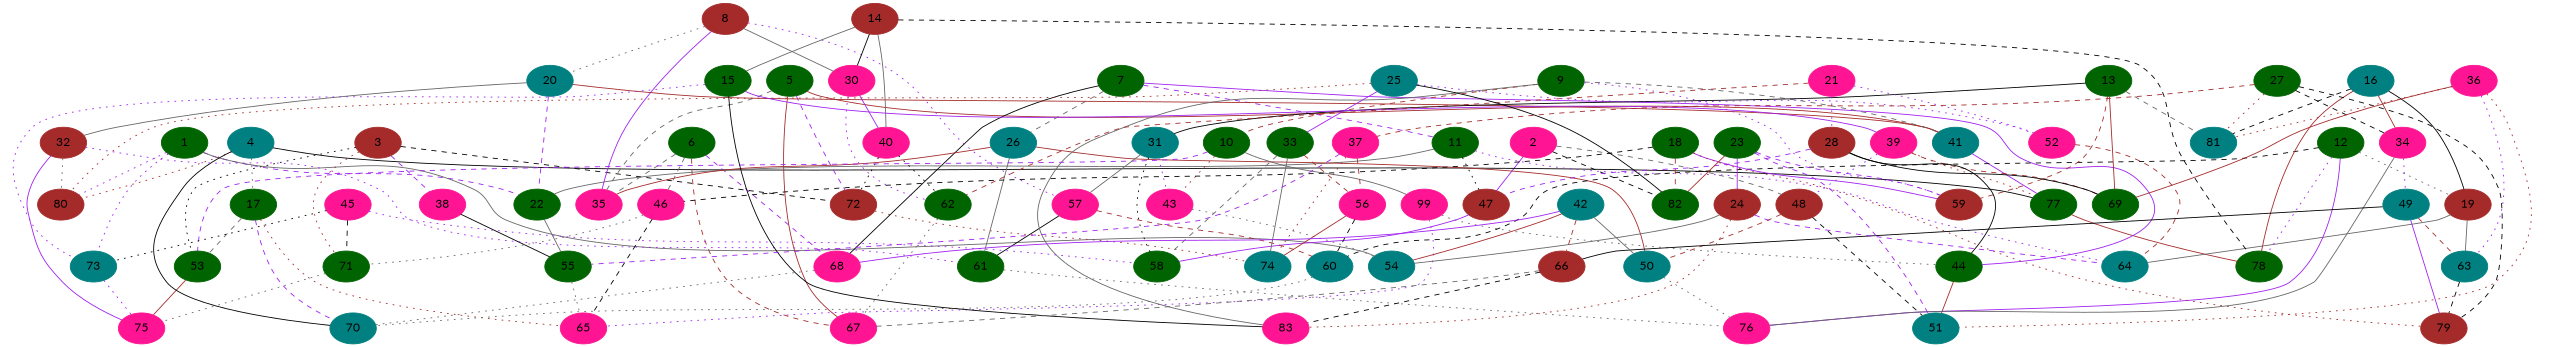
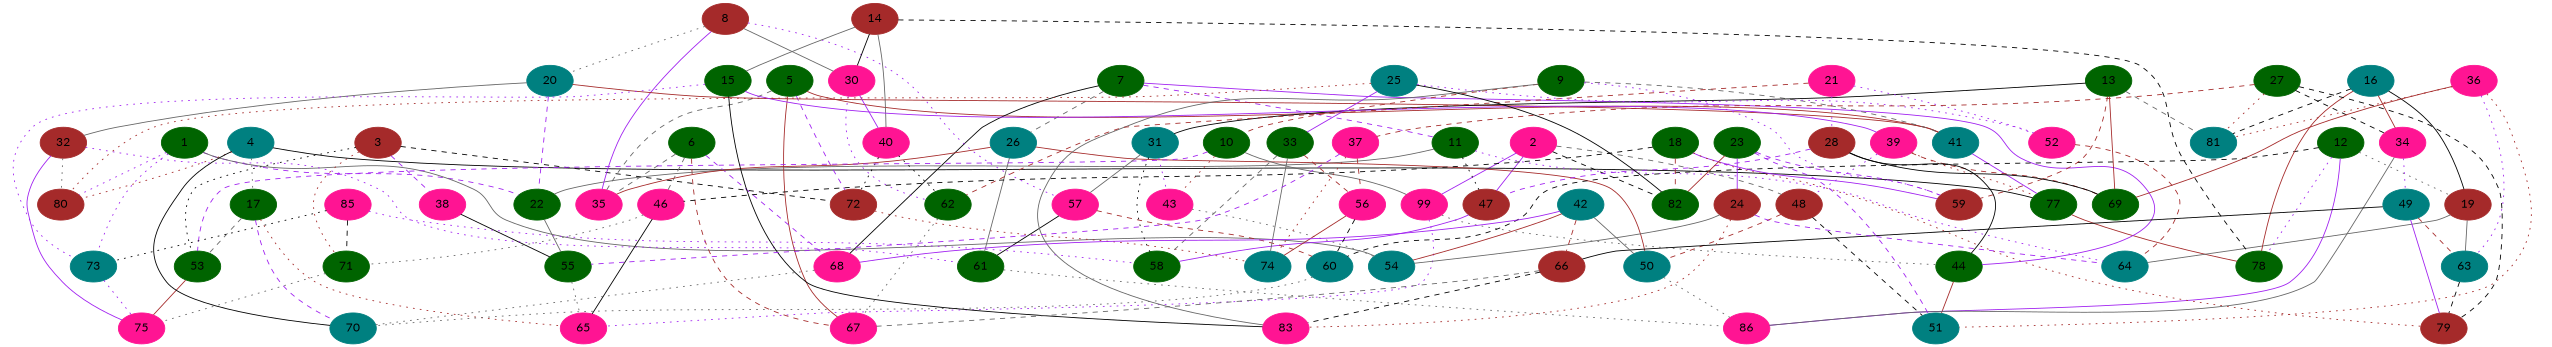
none -> (1477, 175)
(348, 205) -> (348, 205)
(621, 269) -> (621, 269)
(1747, 328) -> (1747, 328)
